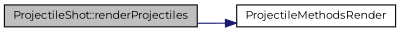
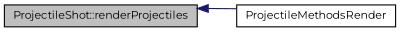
(211, 23) -> (222, 9)
